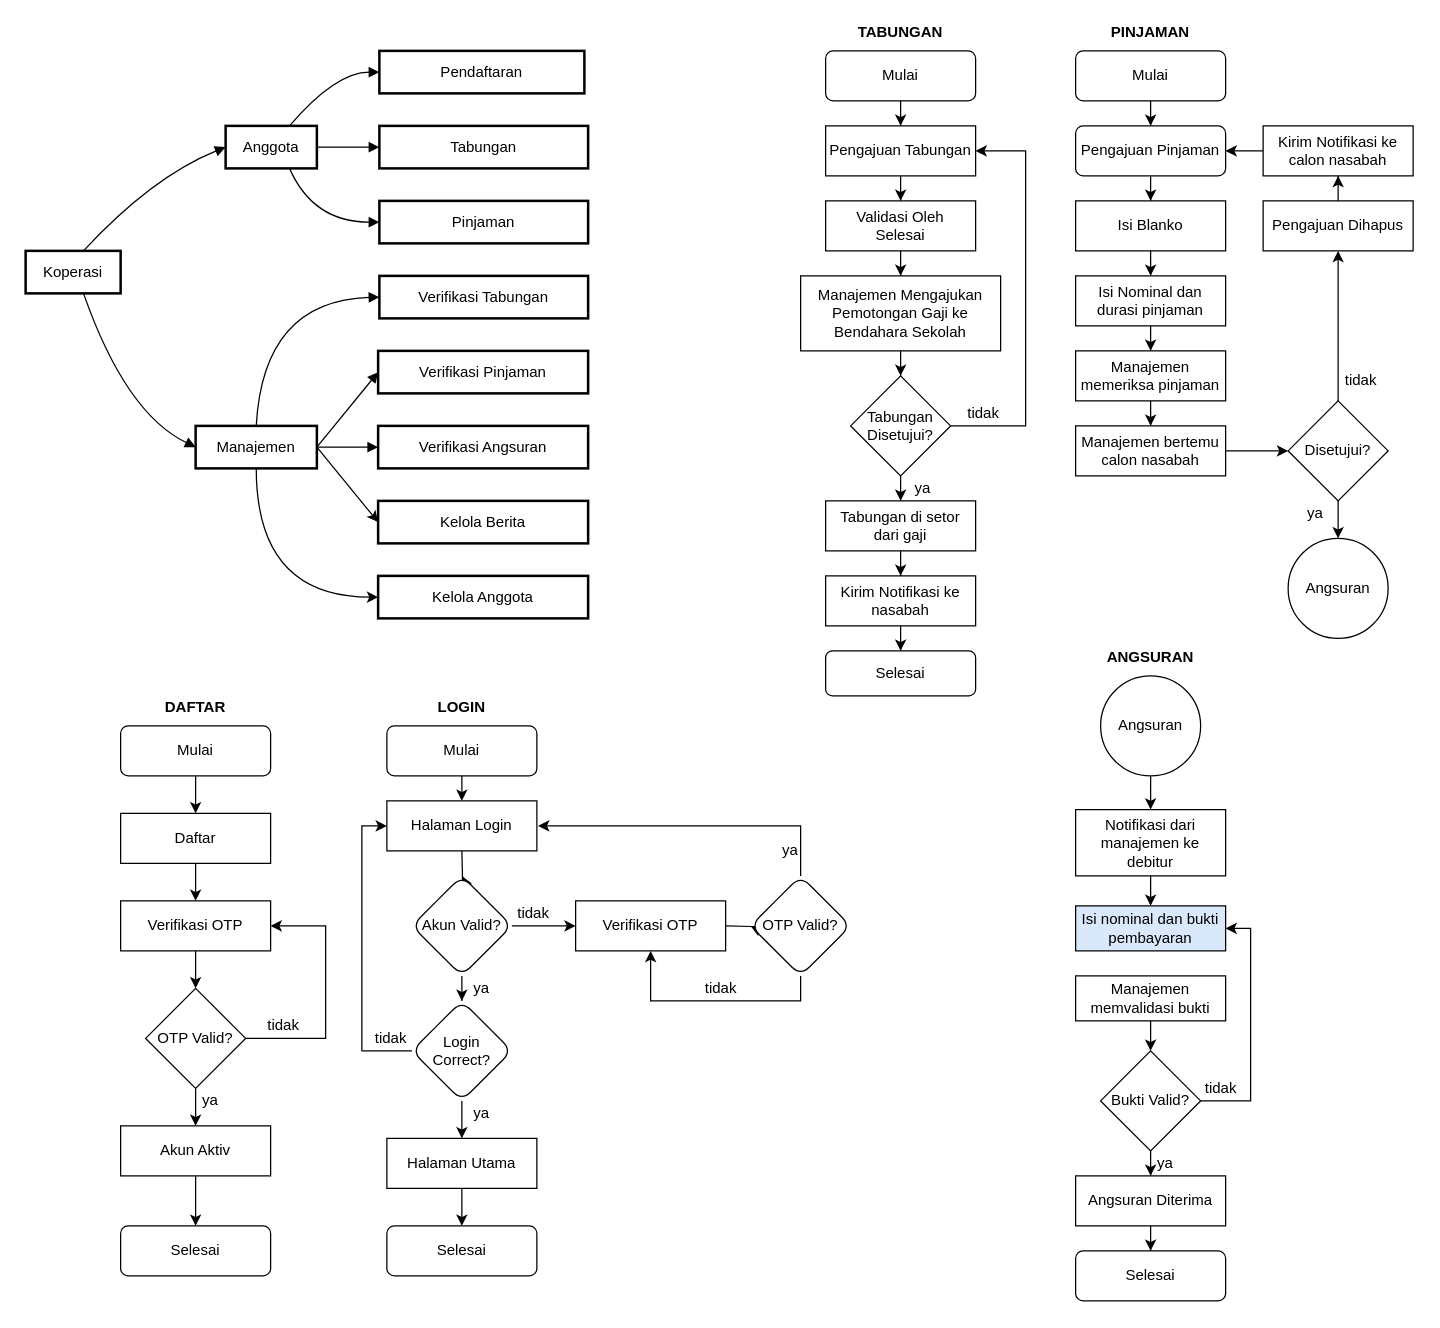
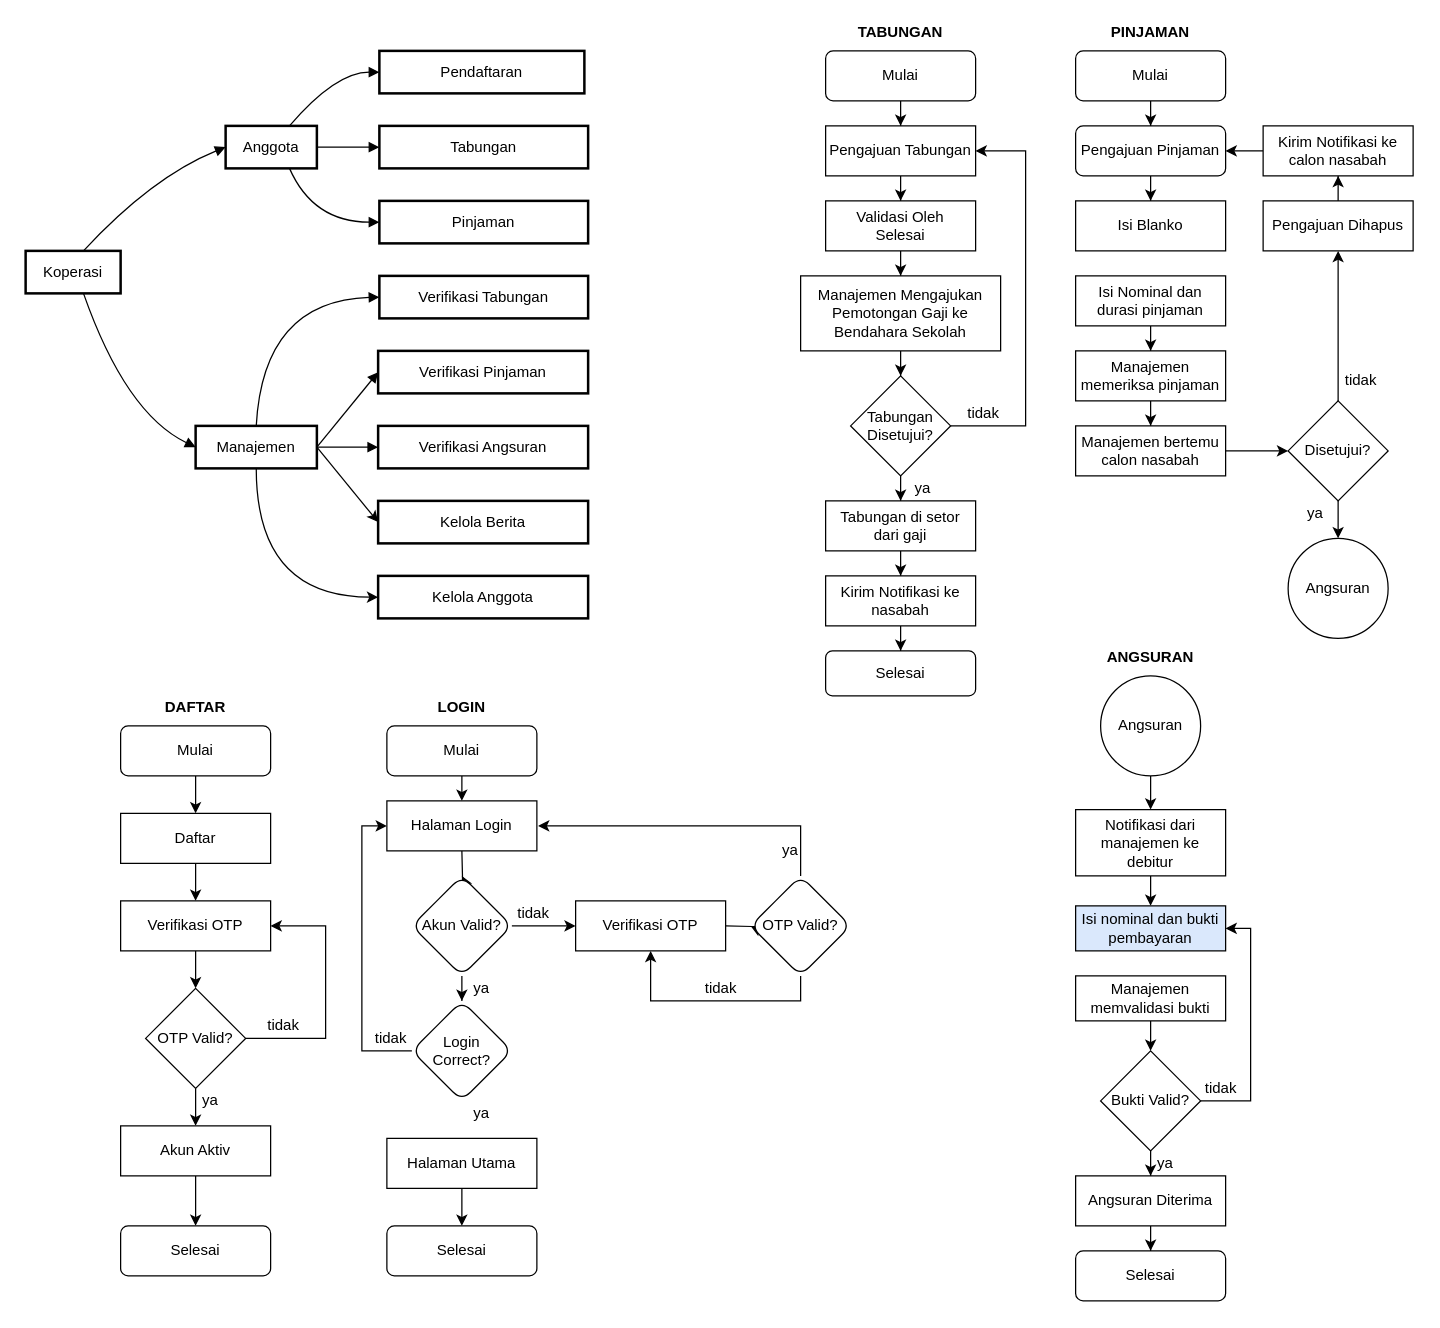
(1151, 268) -> none
(462, 1124) -> none
